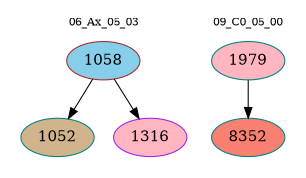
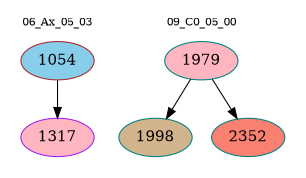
(103, 61) -> (58, 61)
(58, 137) -> none
(150, 137) -> (58, 137)
none -> (156, 137)
(248, 137) -> (248, 137)
